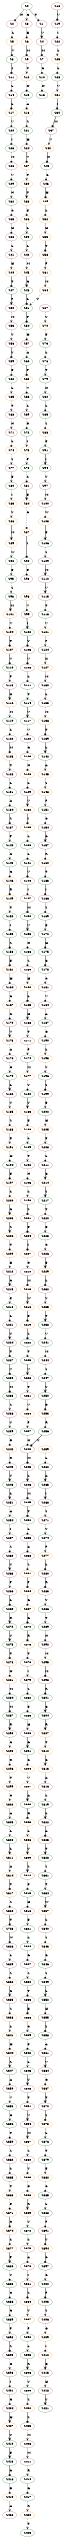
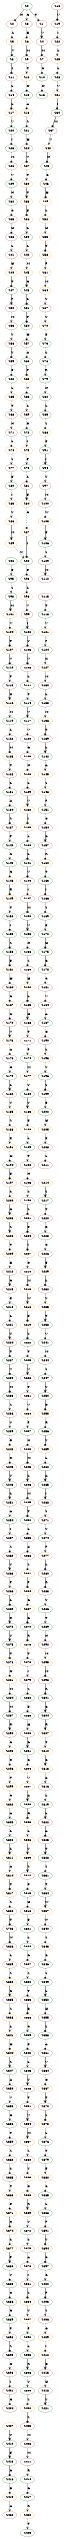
(27, 210) -> (27, 210)
(37, 299) -> (45, 298)
(46, 370) -> (46, 370)
(11, 551) -> (18, 552)
none -> (27, 587)
(45, 587) -> none
(27, 854) -> (27, 854)
(45, 1173) -> none
(37, 1440) -> (45, 1440)
(46, 1920) -> (46, 1920)
(10, 2416) -> none
